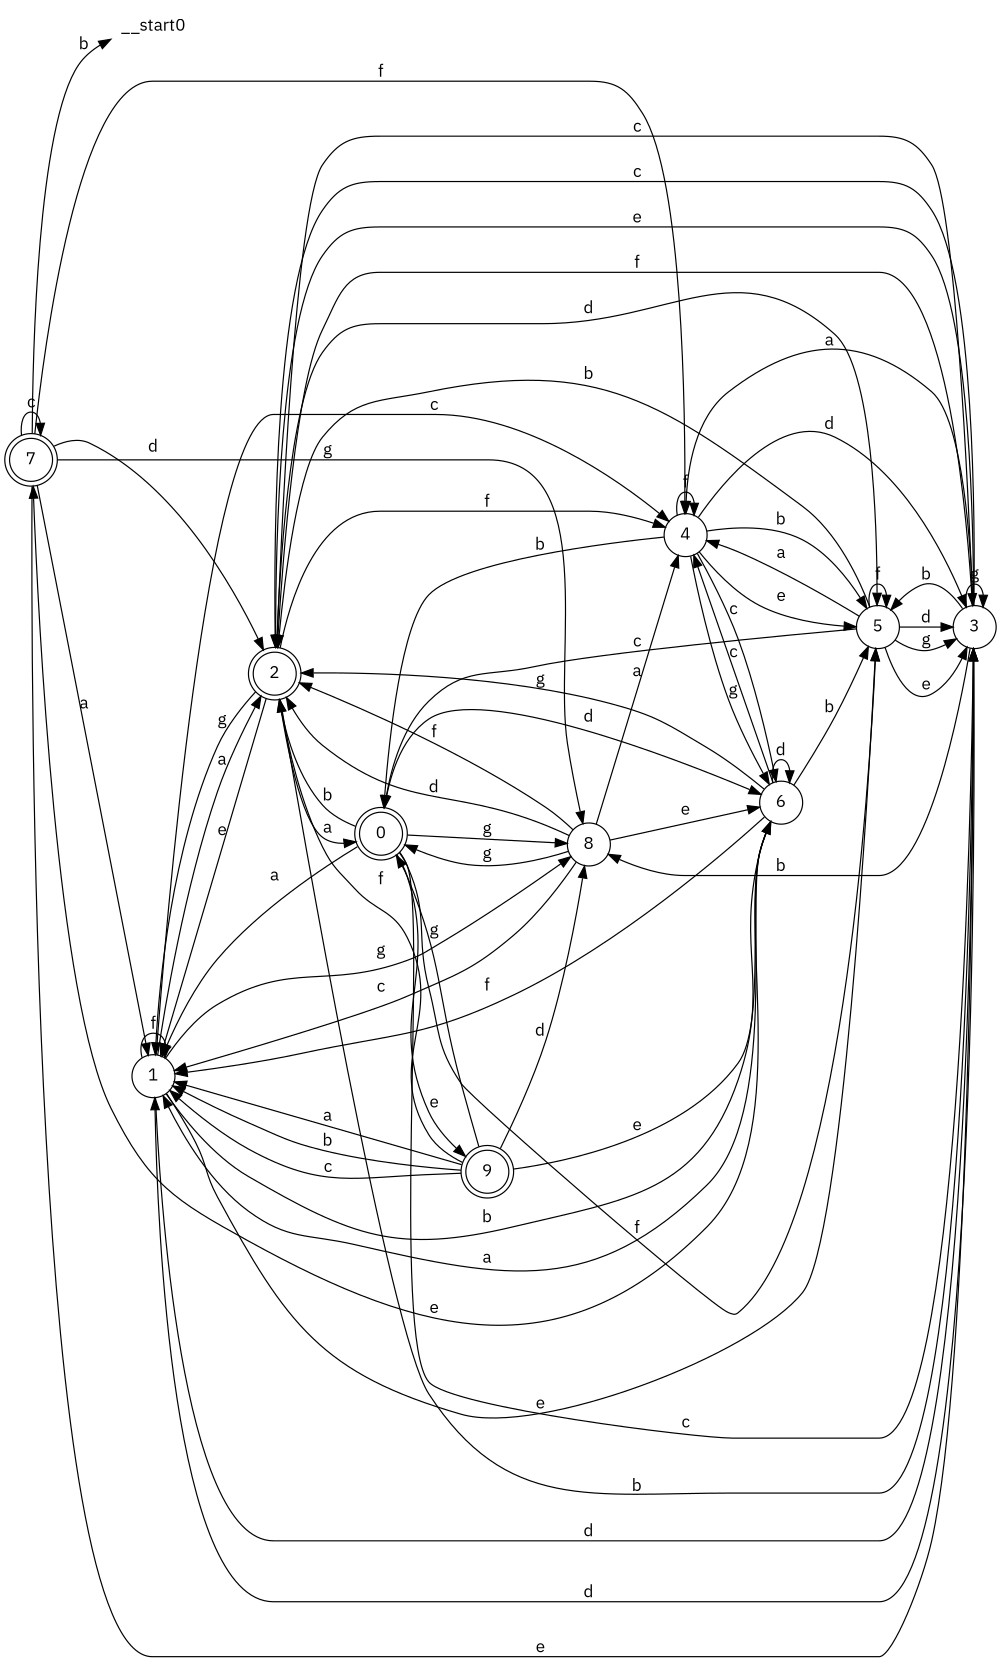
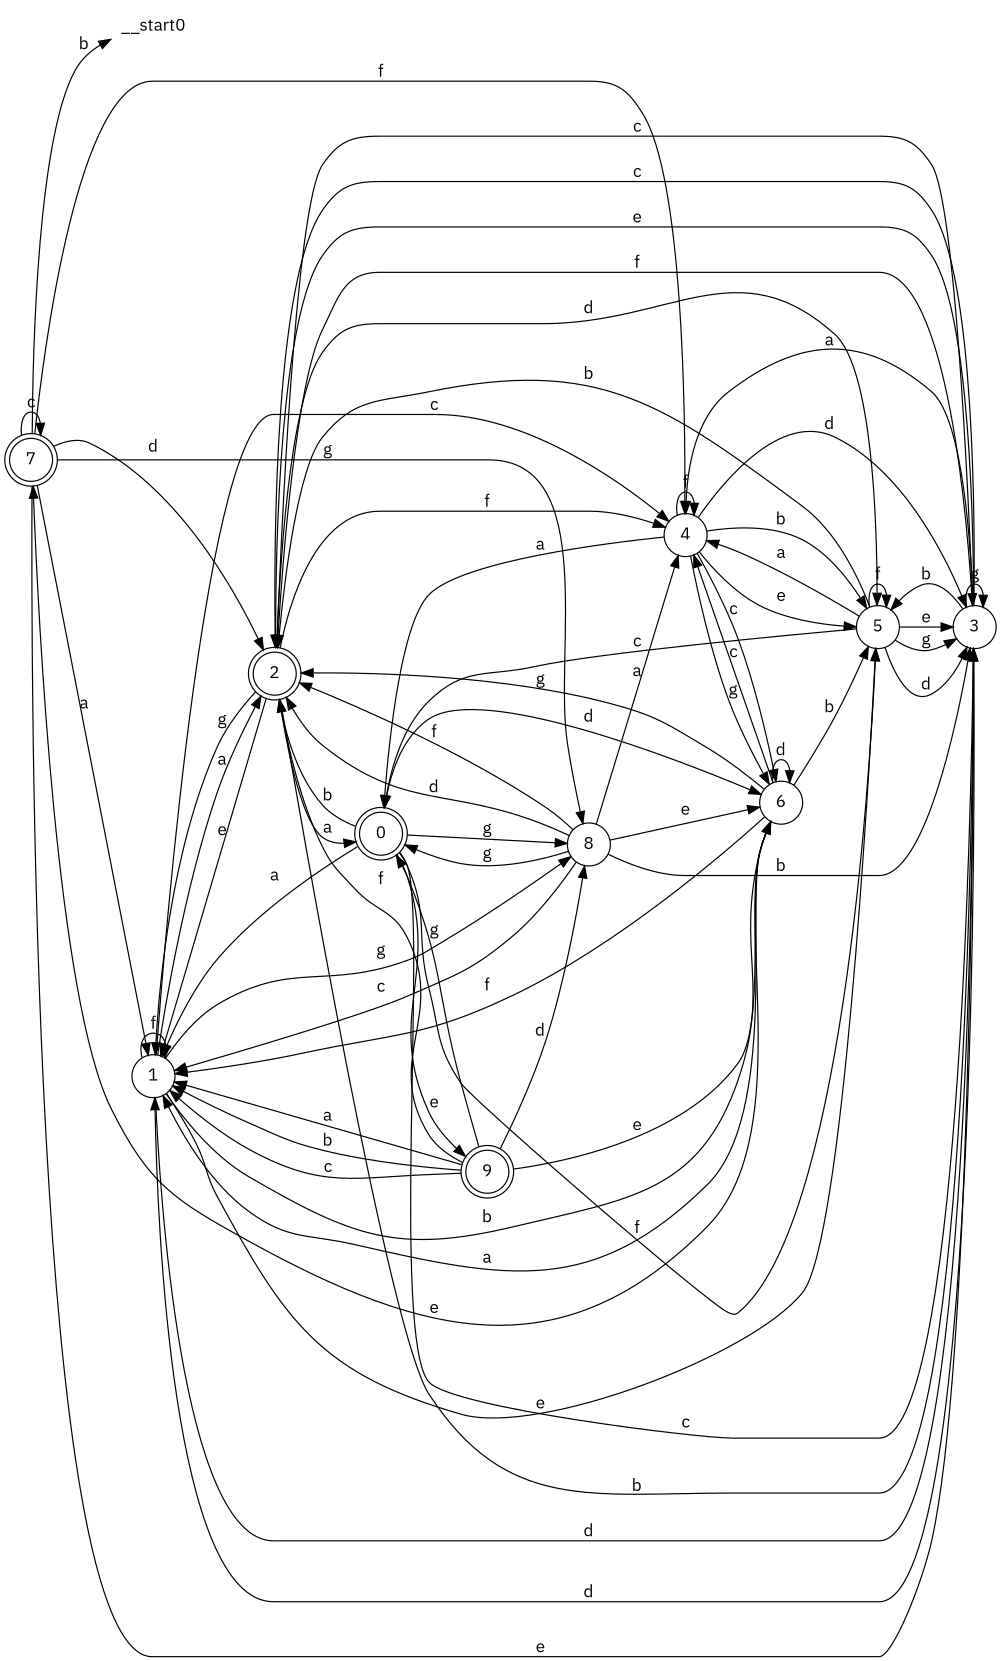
(540, 545) -> (540, 545)
(875, 876) -> (850, 876)
